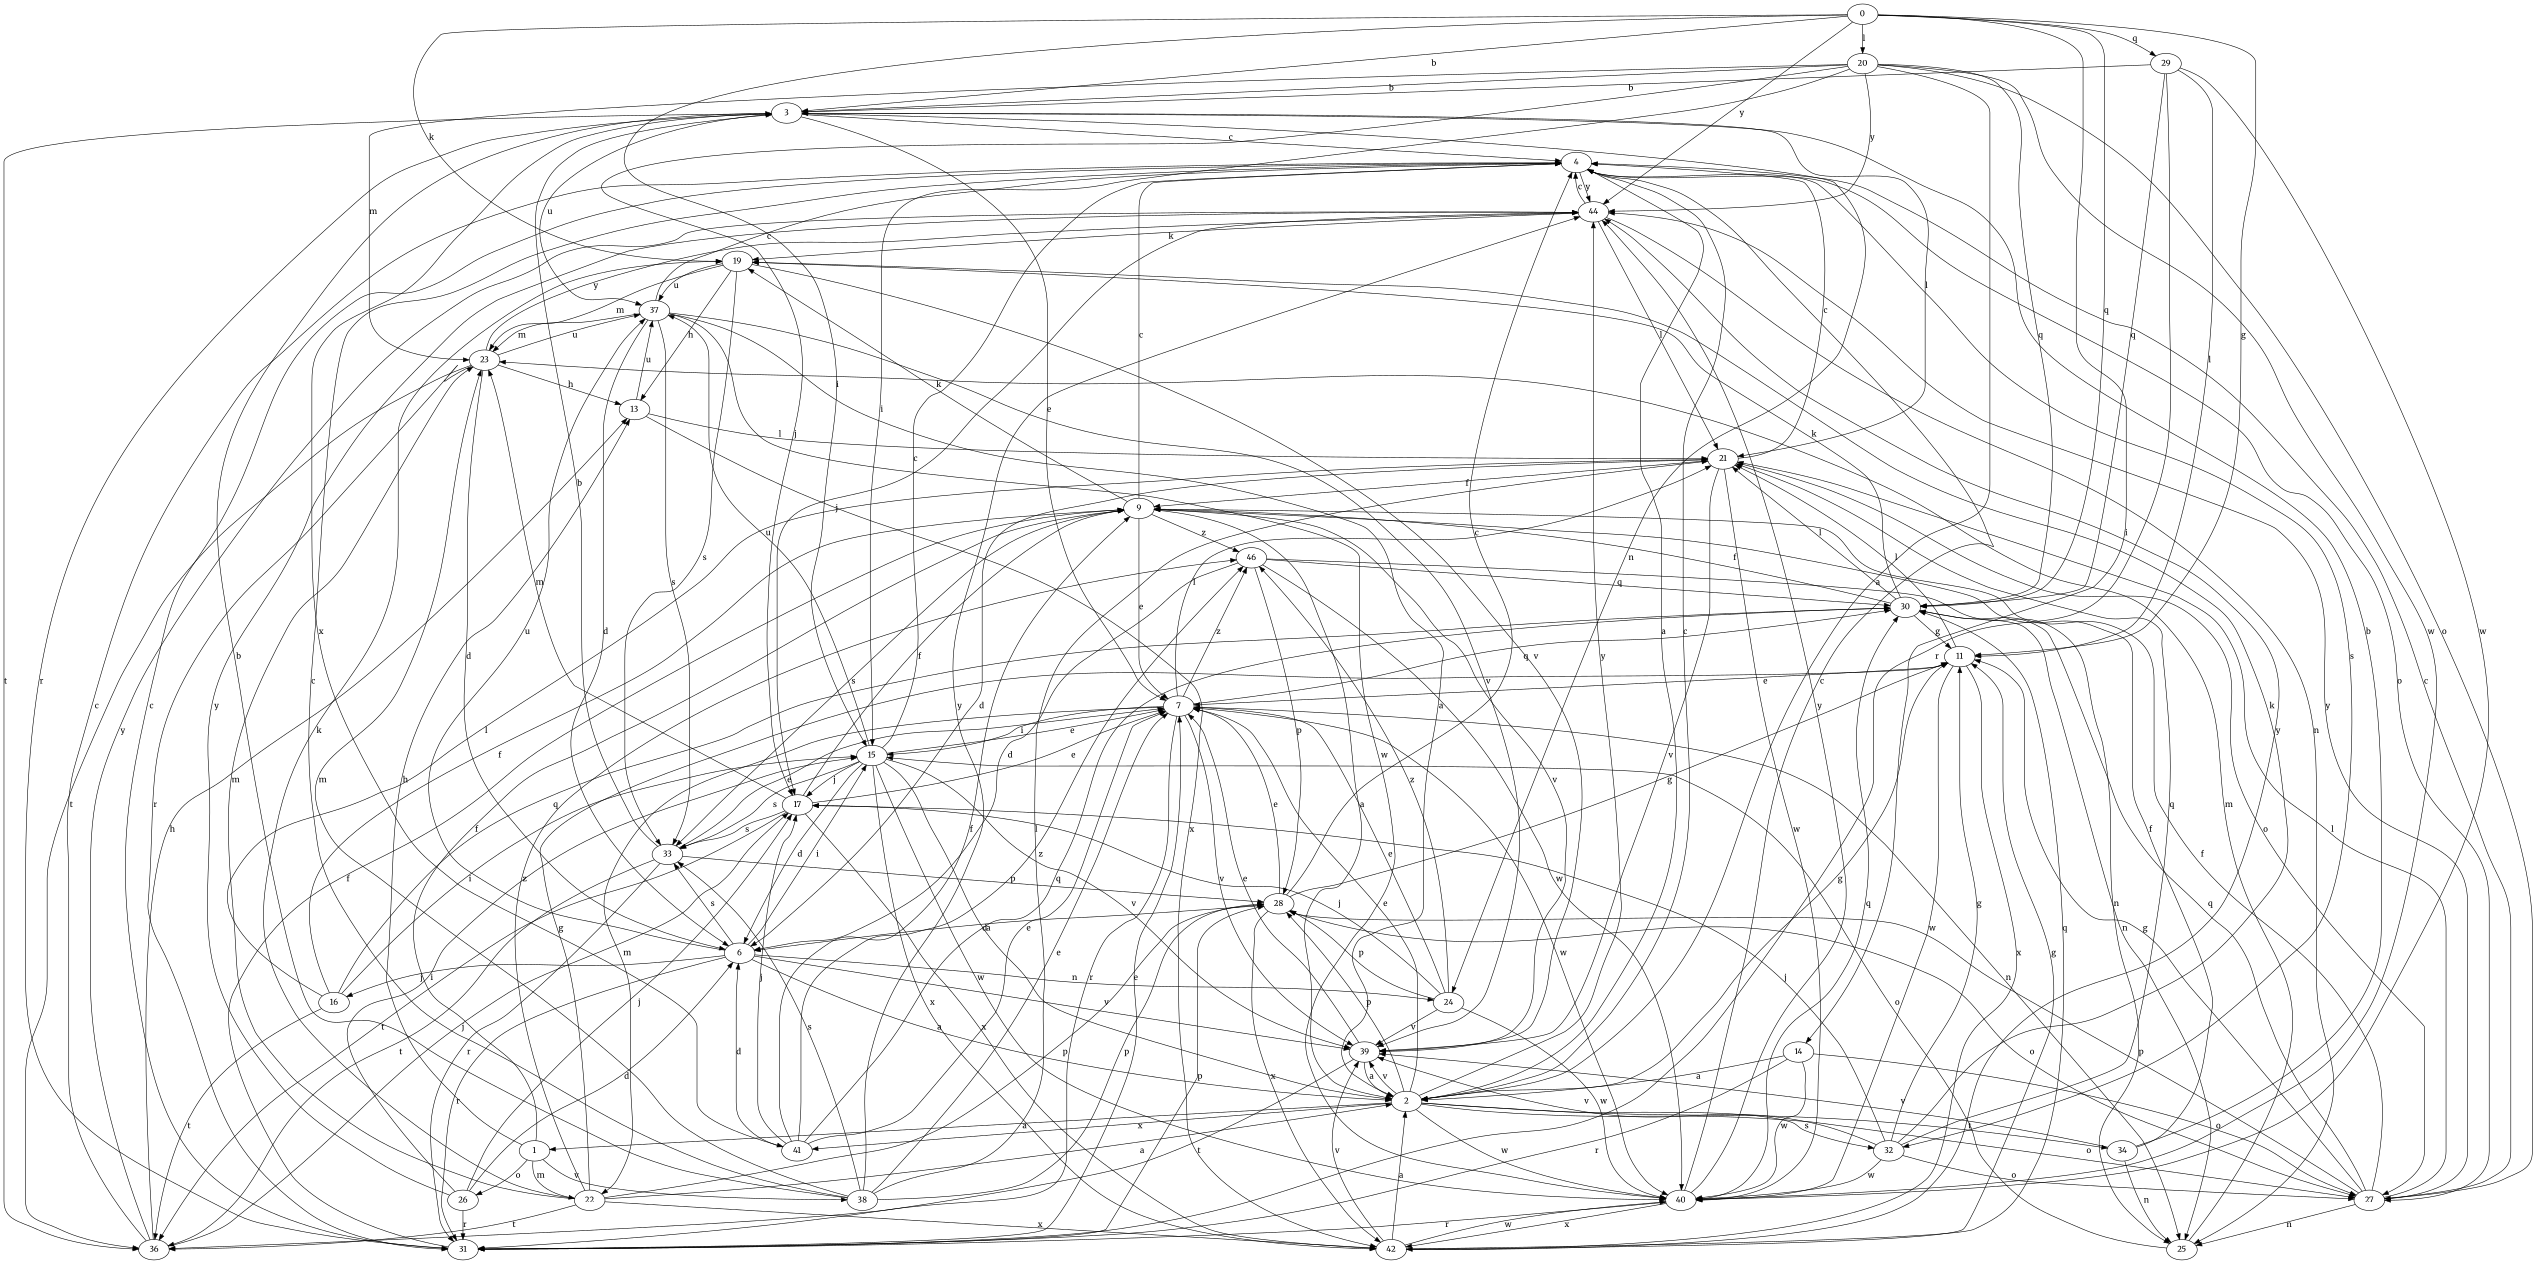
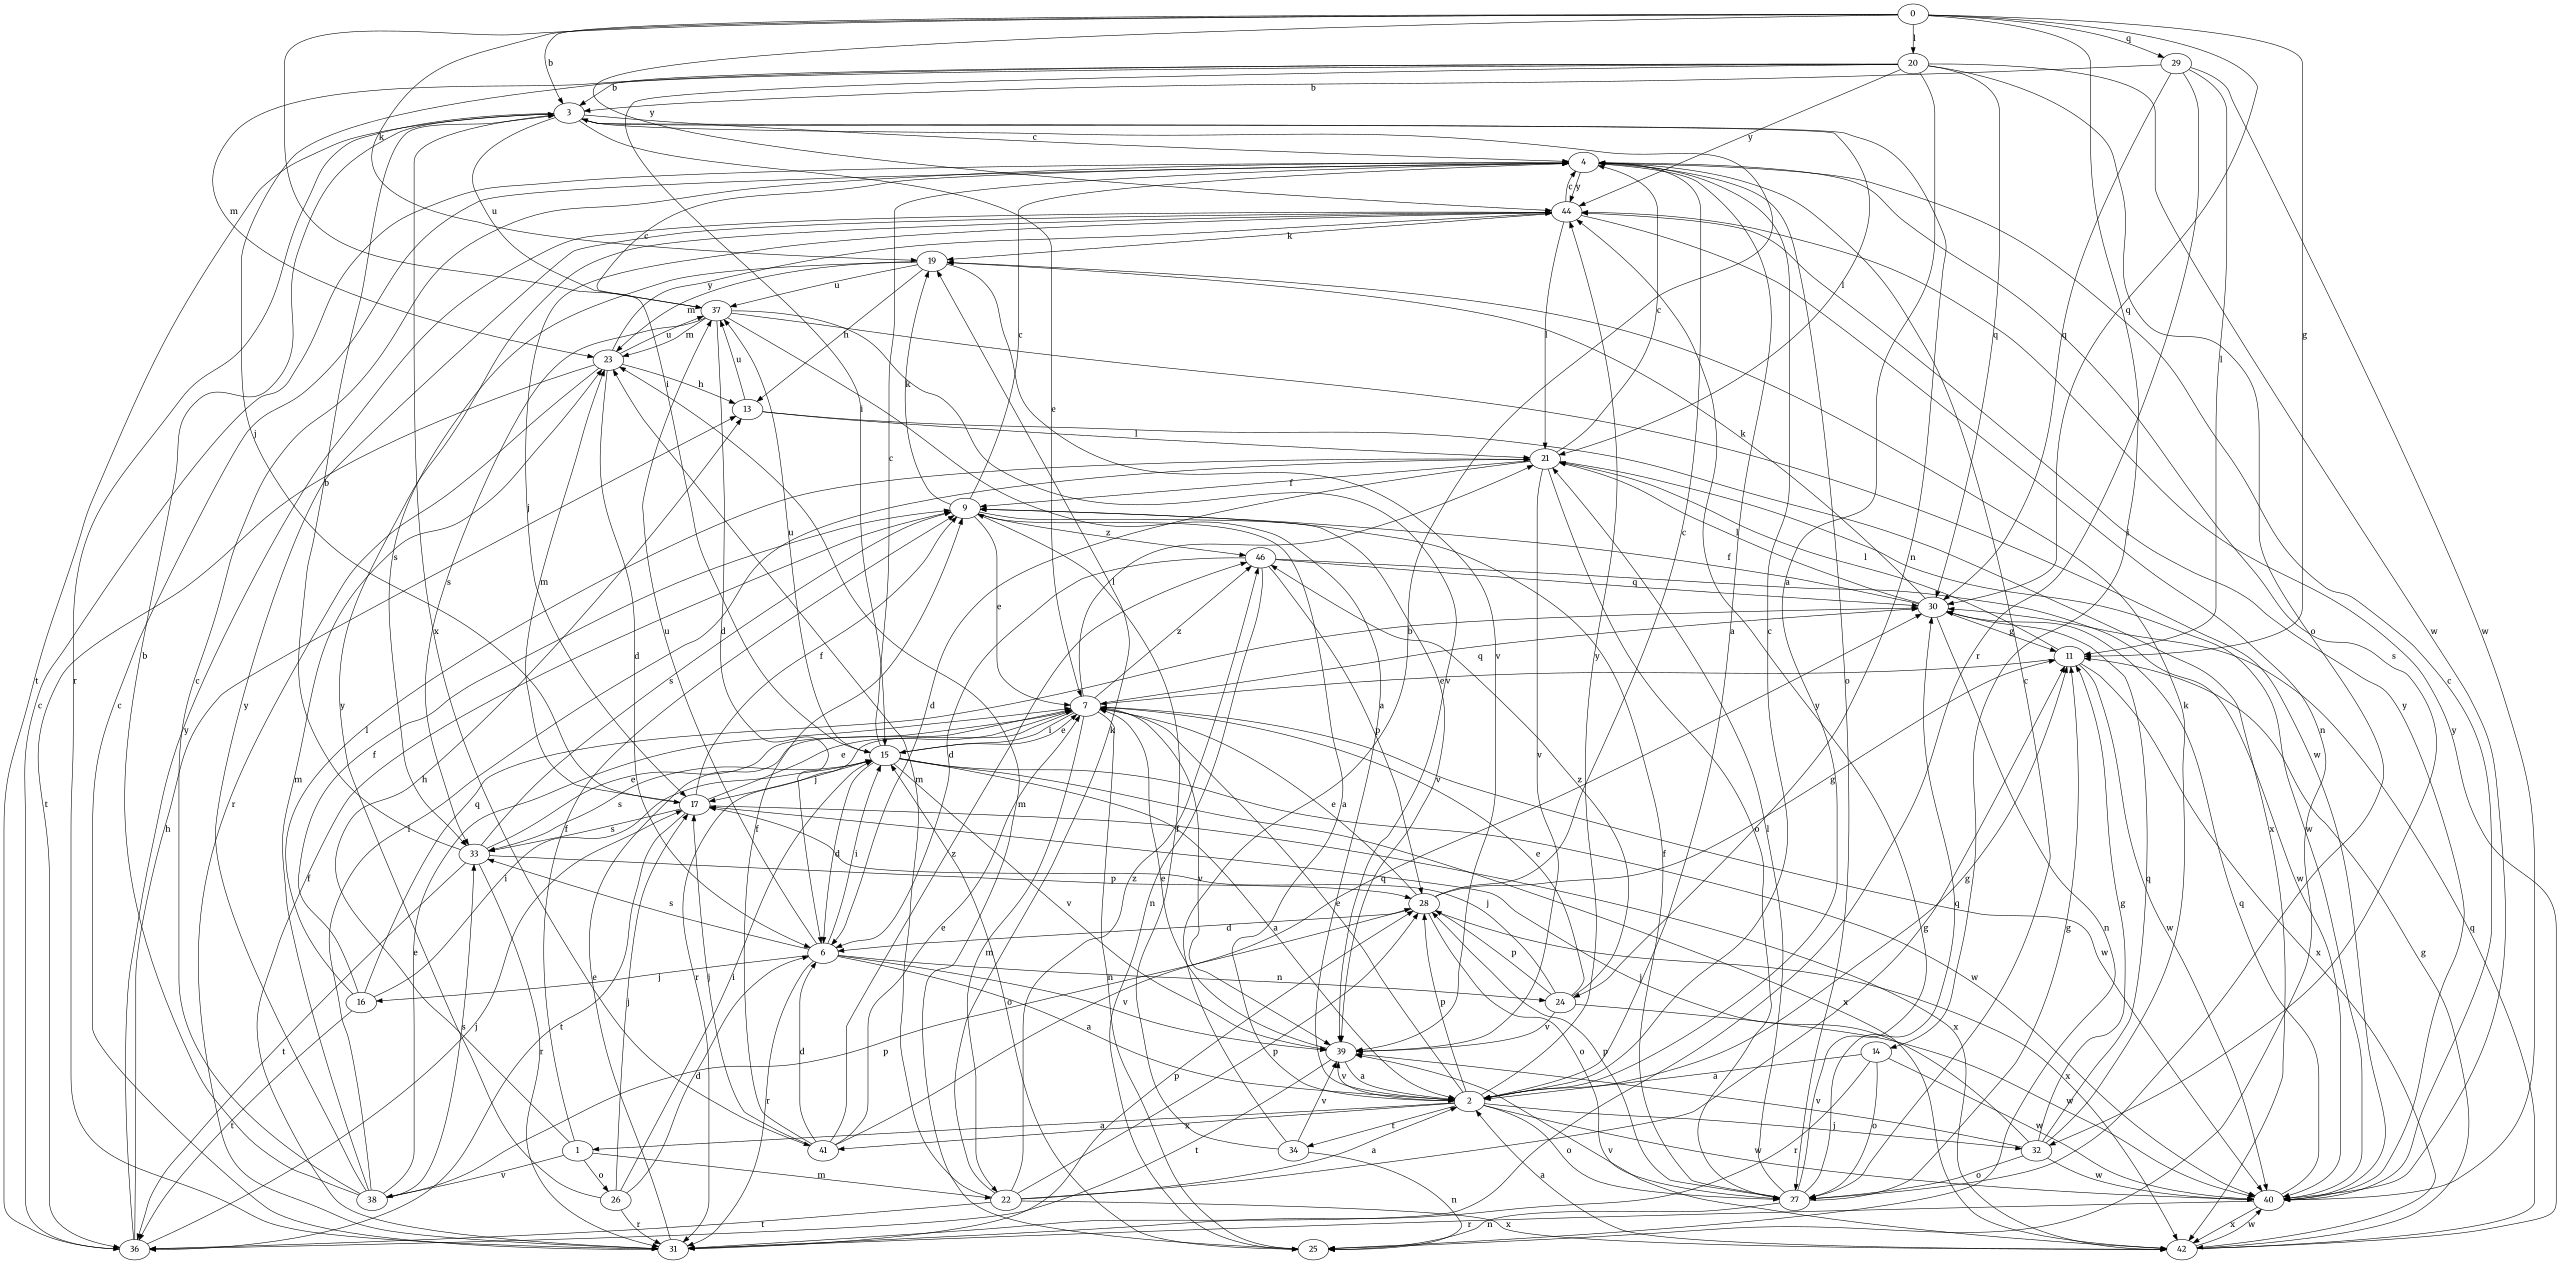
(885, 647) -> (698, 658)
(2170, 740) -> (2147, 828)
(1807, 1126) -> (1835, 1126)
